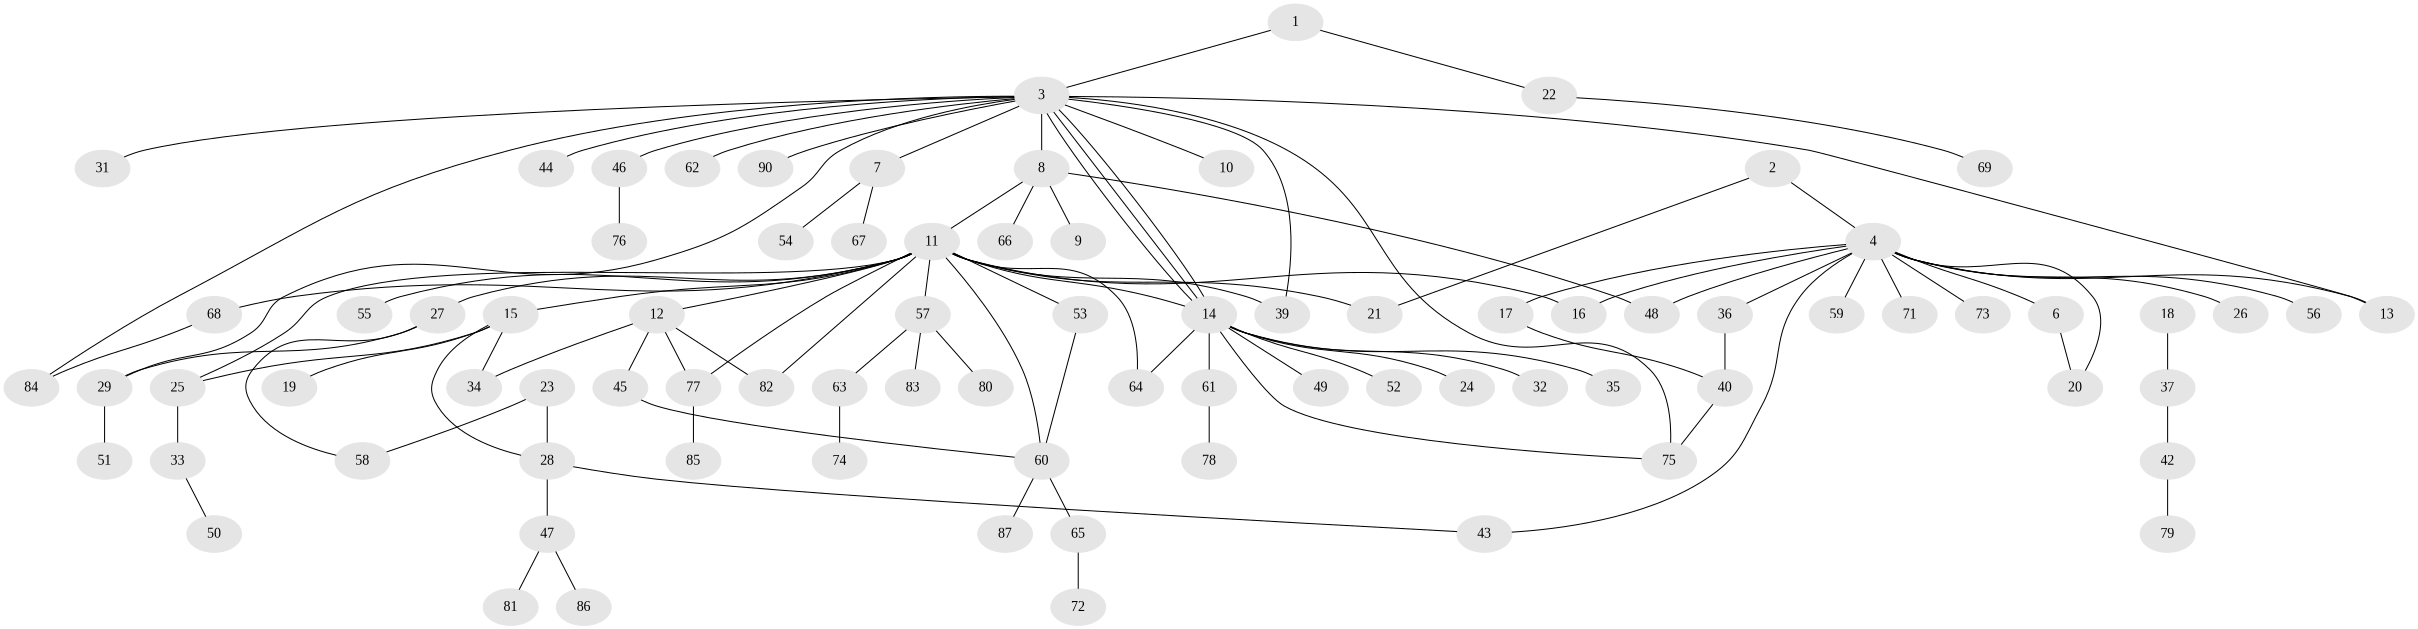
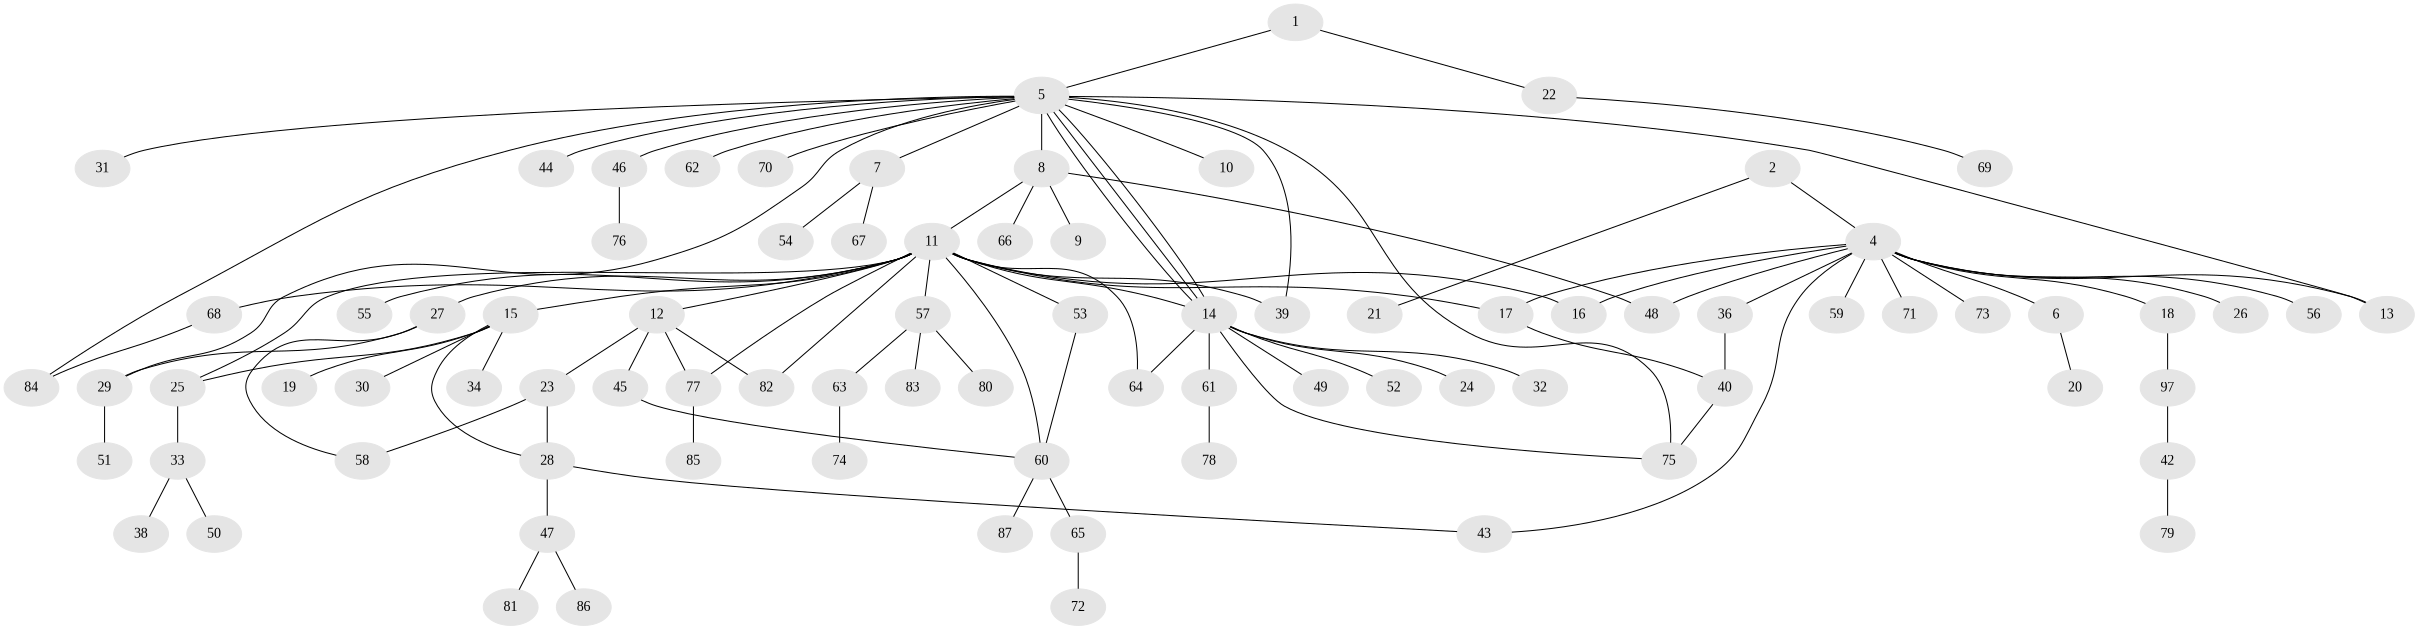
(1042, 95) -> (1042, 95)
(766, 169) -> (766, 169)
(2037, 264) -> (2078, 285)
(1242, 285) -> (1242, 287)
(564, 349) -> (602, 351)
none -> (362, 388)
(1613, 388) -> none
(2168, 388) -> (2168, 388)
none -> (141, 534)
